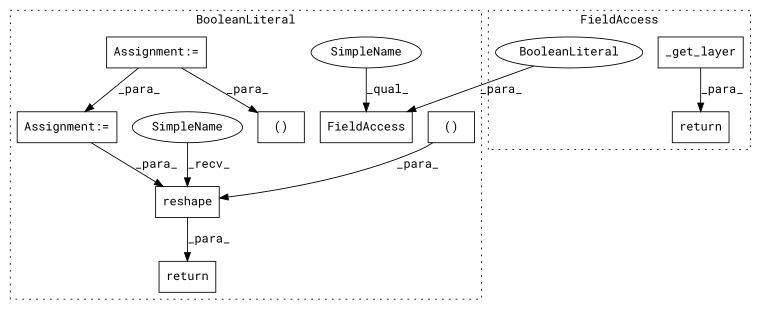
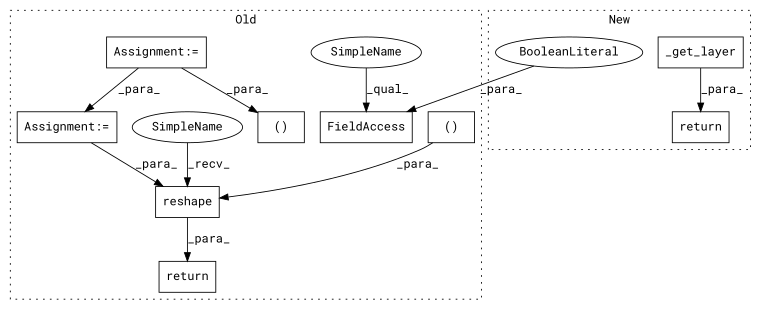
(246, 20) -> (246, 20)
(619, 20) -> (619, 20)
